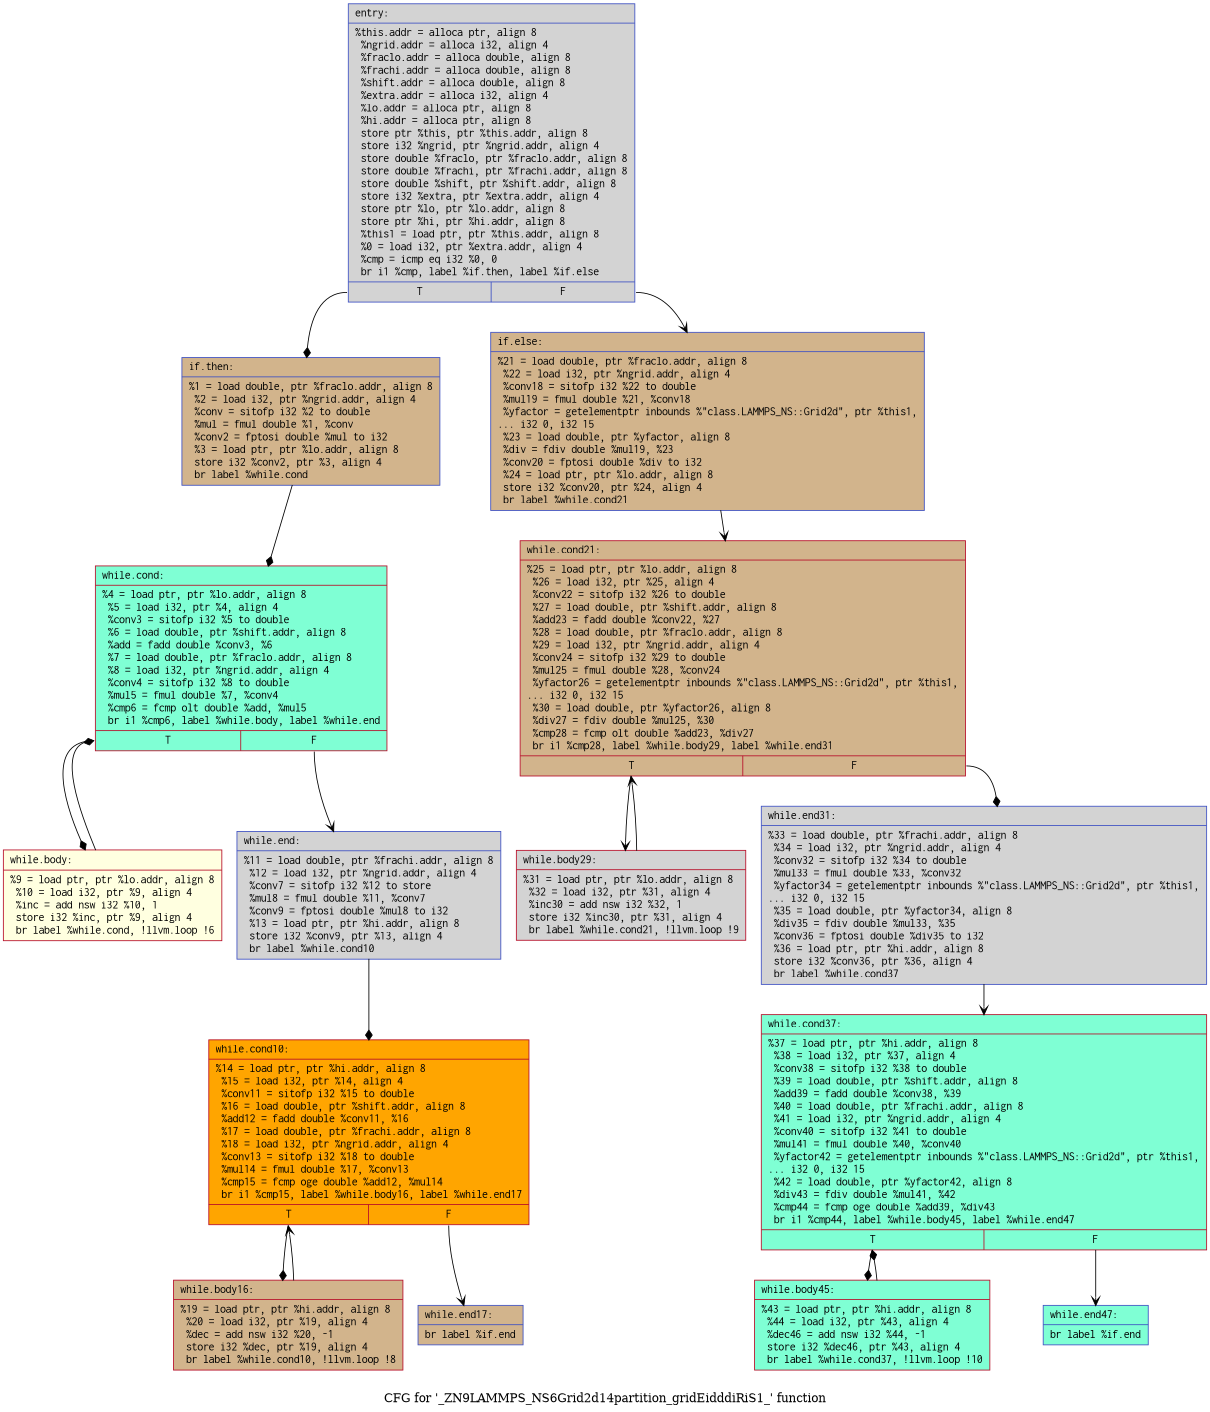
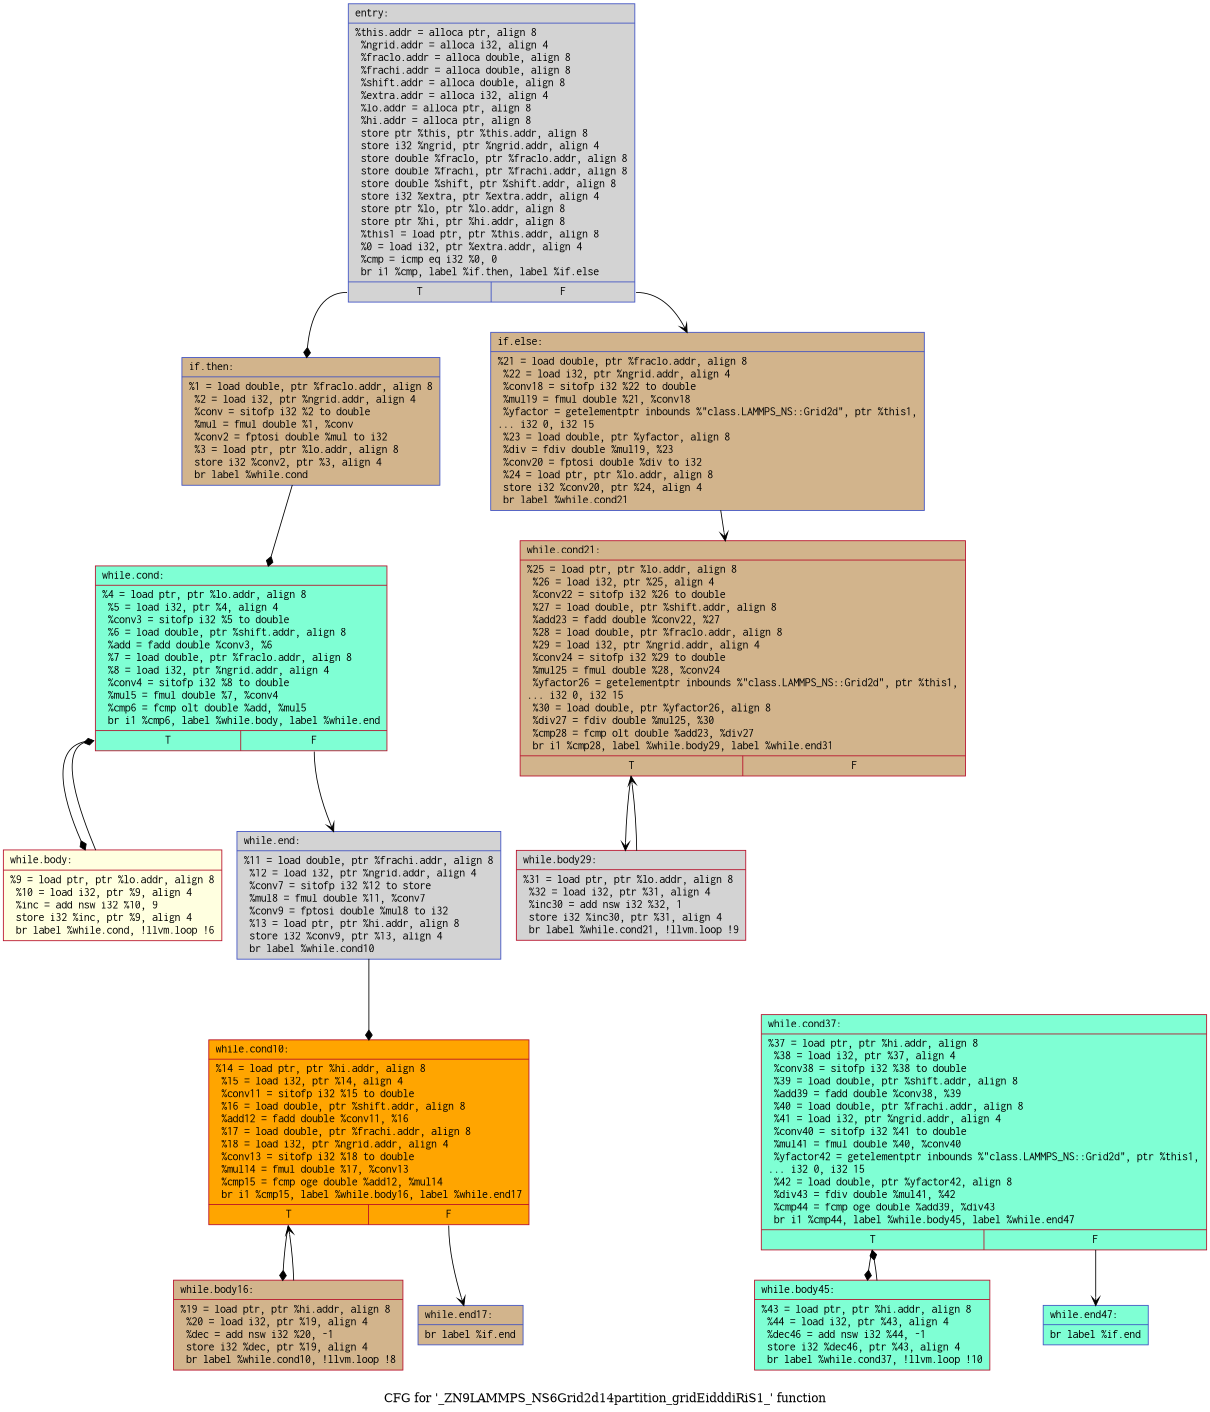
(984, 895) -> none
(84, 905) -> (84, 905)
